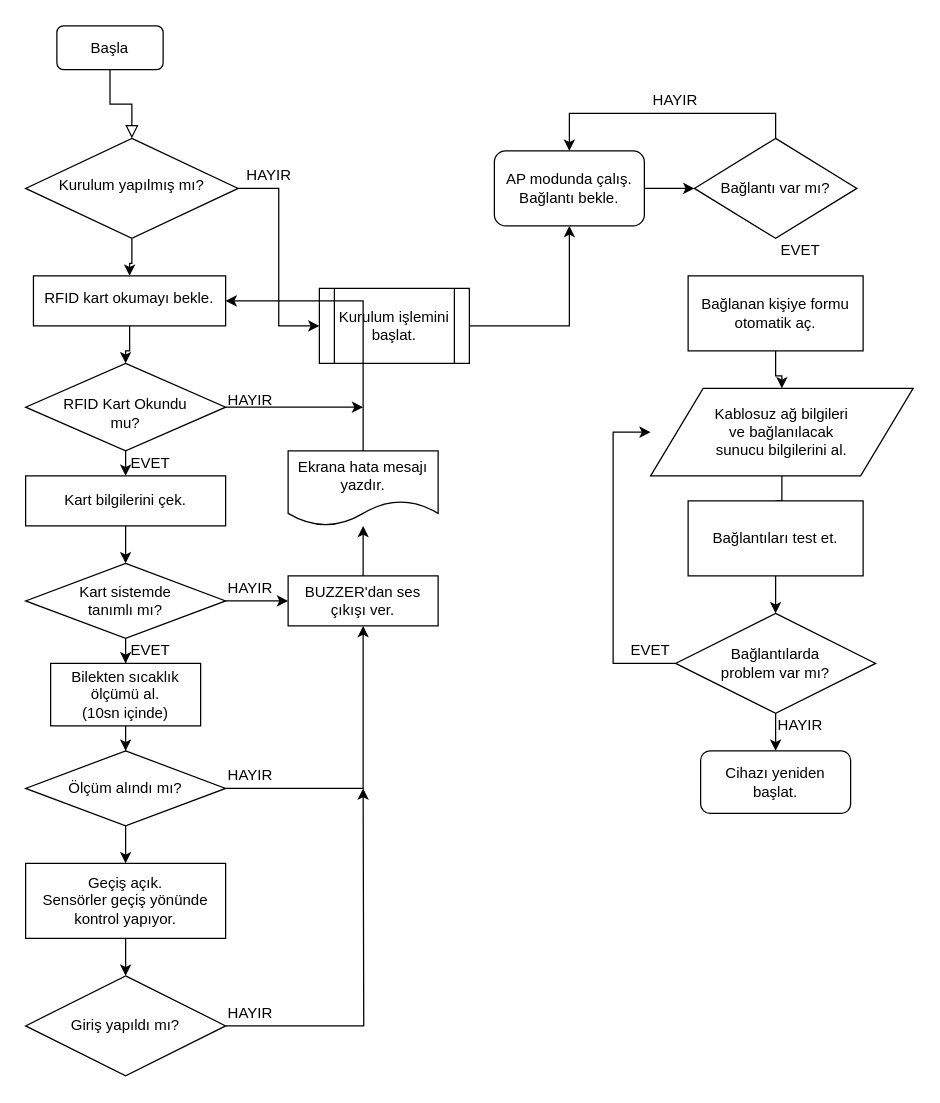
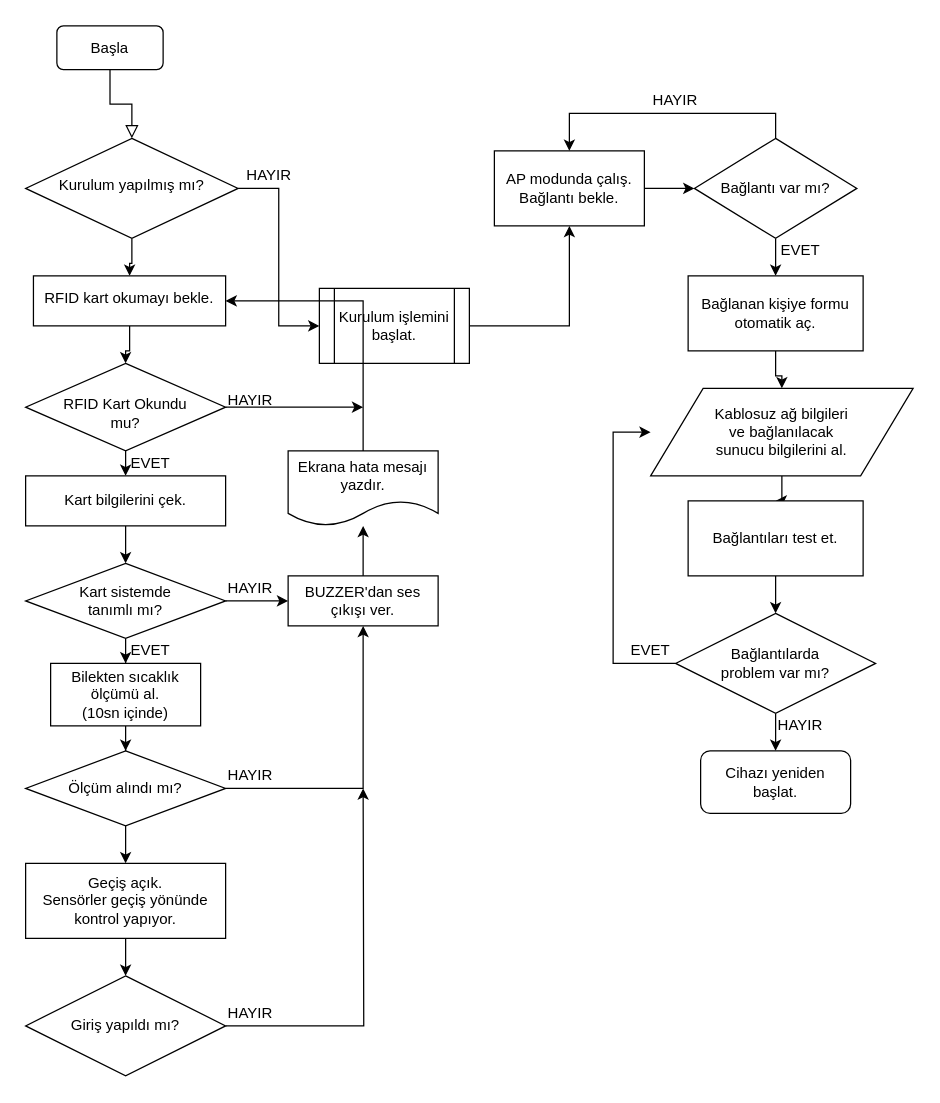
(569, 188) -> (569, 188)
none -> (776, 261)
(782, 500) -> (782, 498)
